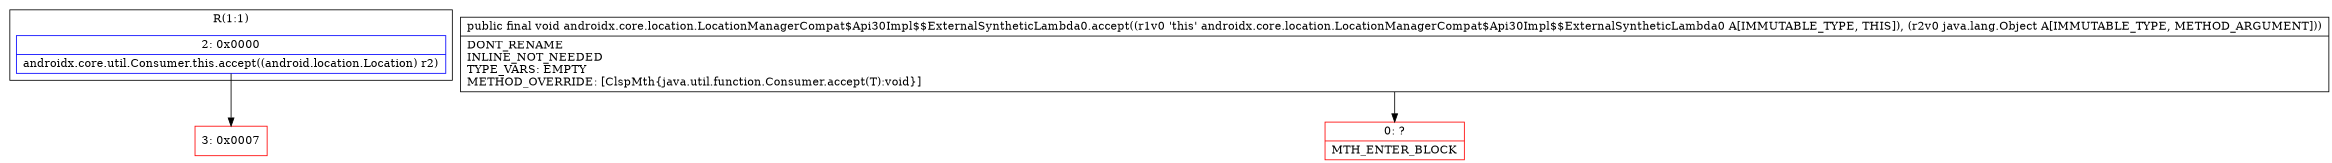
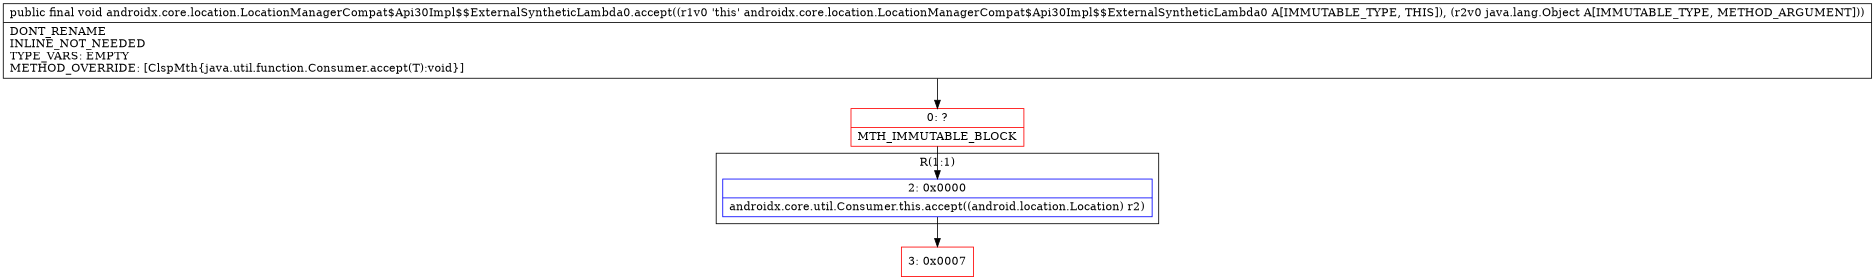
(1395, 150) -> (937, 136)
none -> (937, 158)
